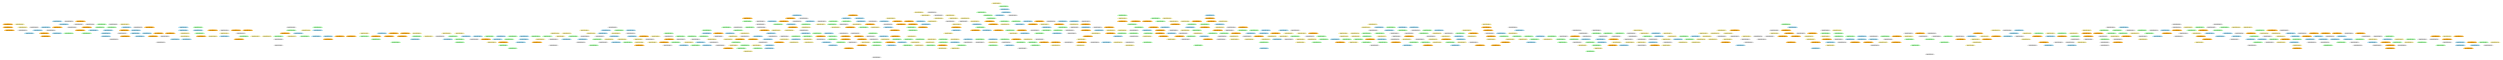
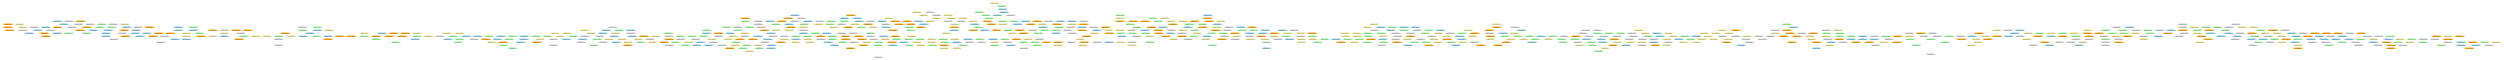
none -> (1241, 27)
(1025, 33) -> (1024, 33)
(1234, 39) -> none
